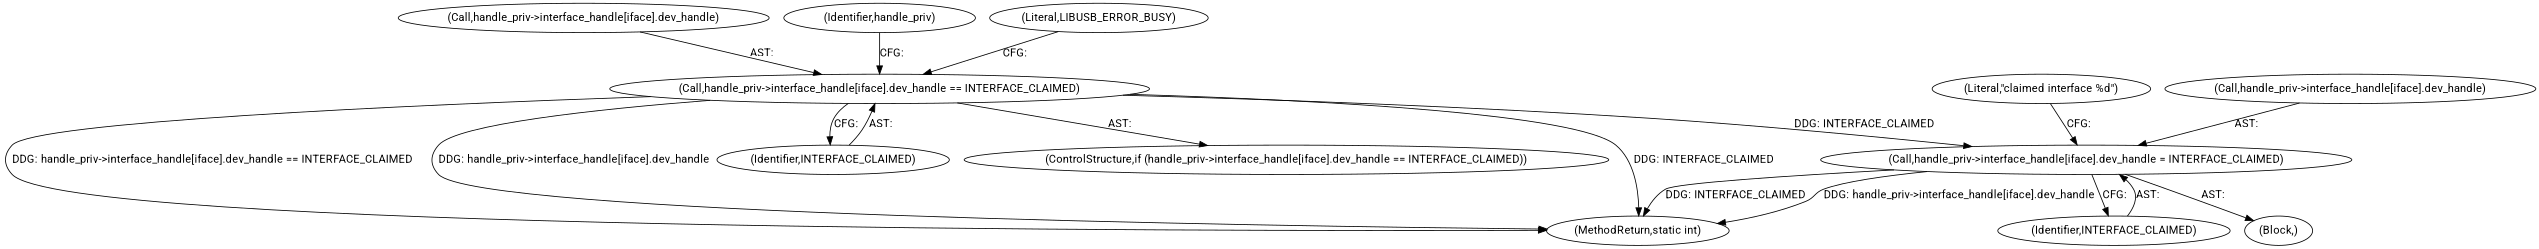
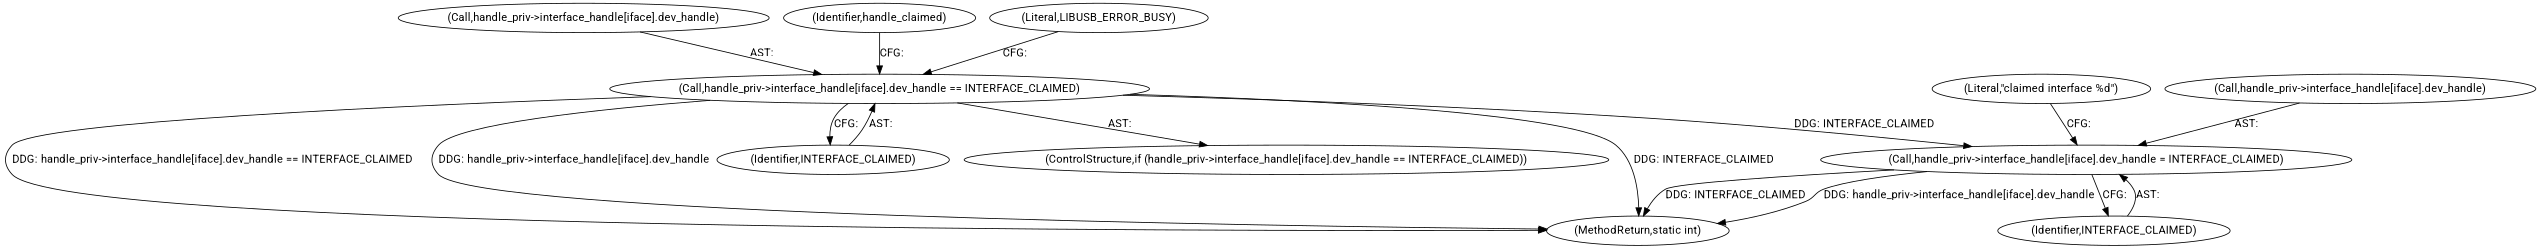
(880, 18) -> (880, 18)
(2279, 231) -> none
